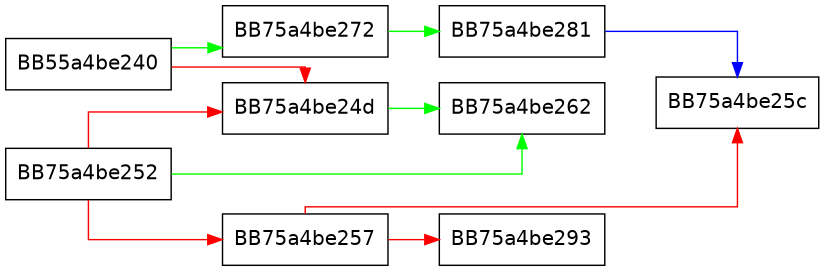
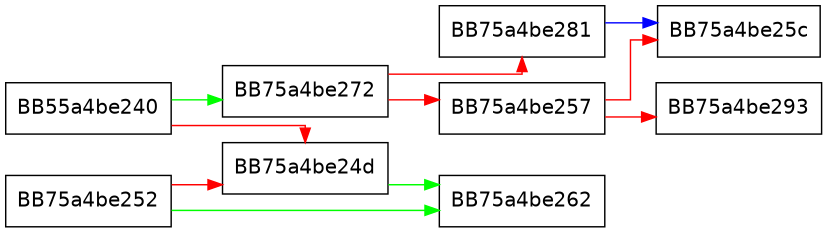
(407, 31) -> (457, 74)
(128, 240) -> (407, 100)
